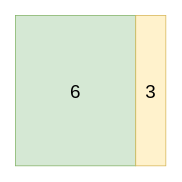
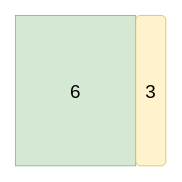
(150, 90) -> (150, 90)
